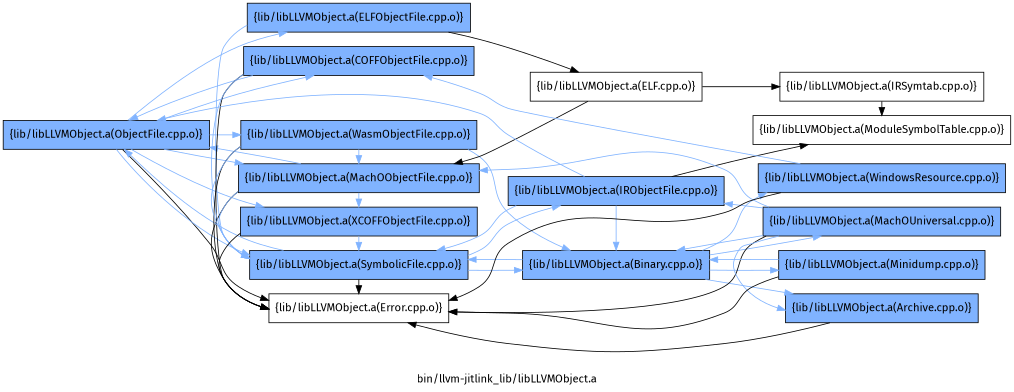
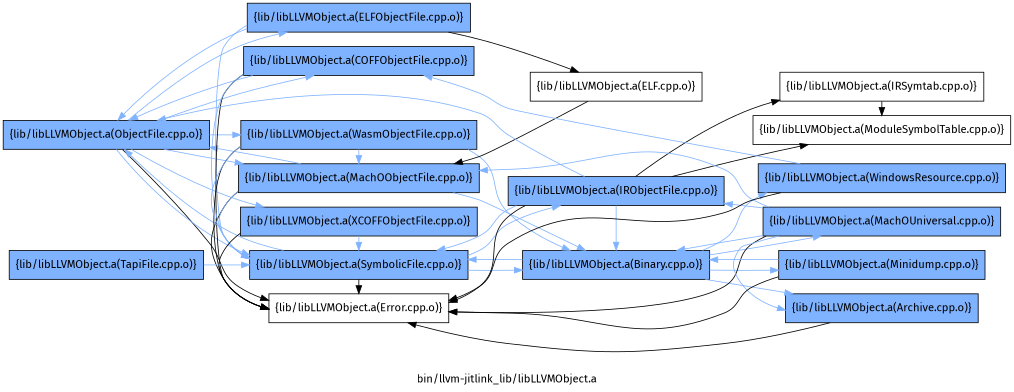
none -> (181, 65)
(737, 87) -> (701, 134)
(359, 196) -> (529, 223)
none -> (494, 248)
none -> (106, 265)
